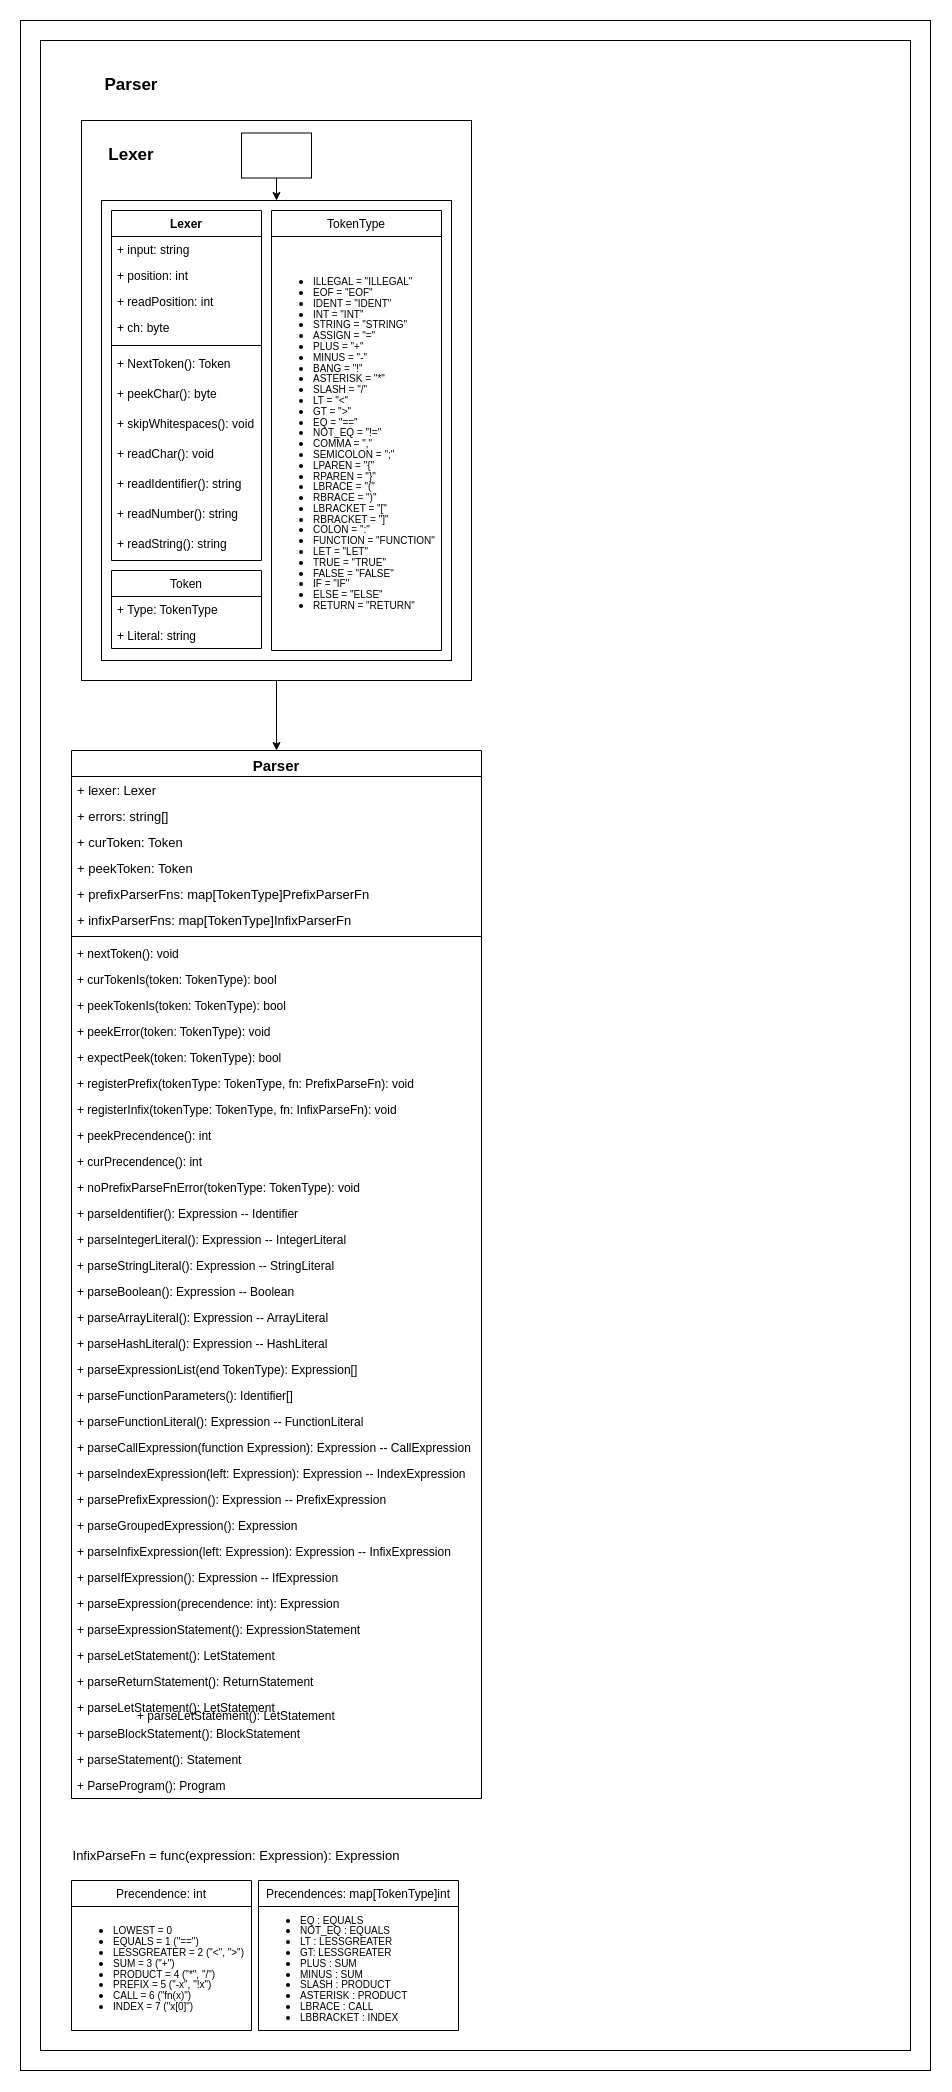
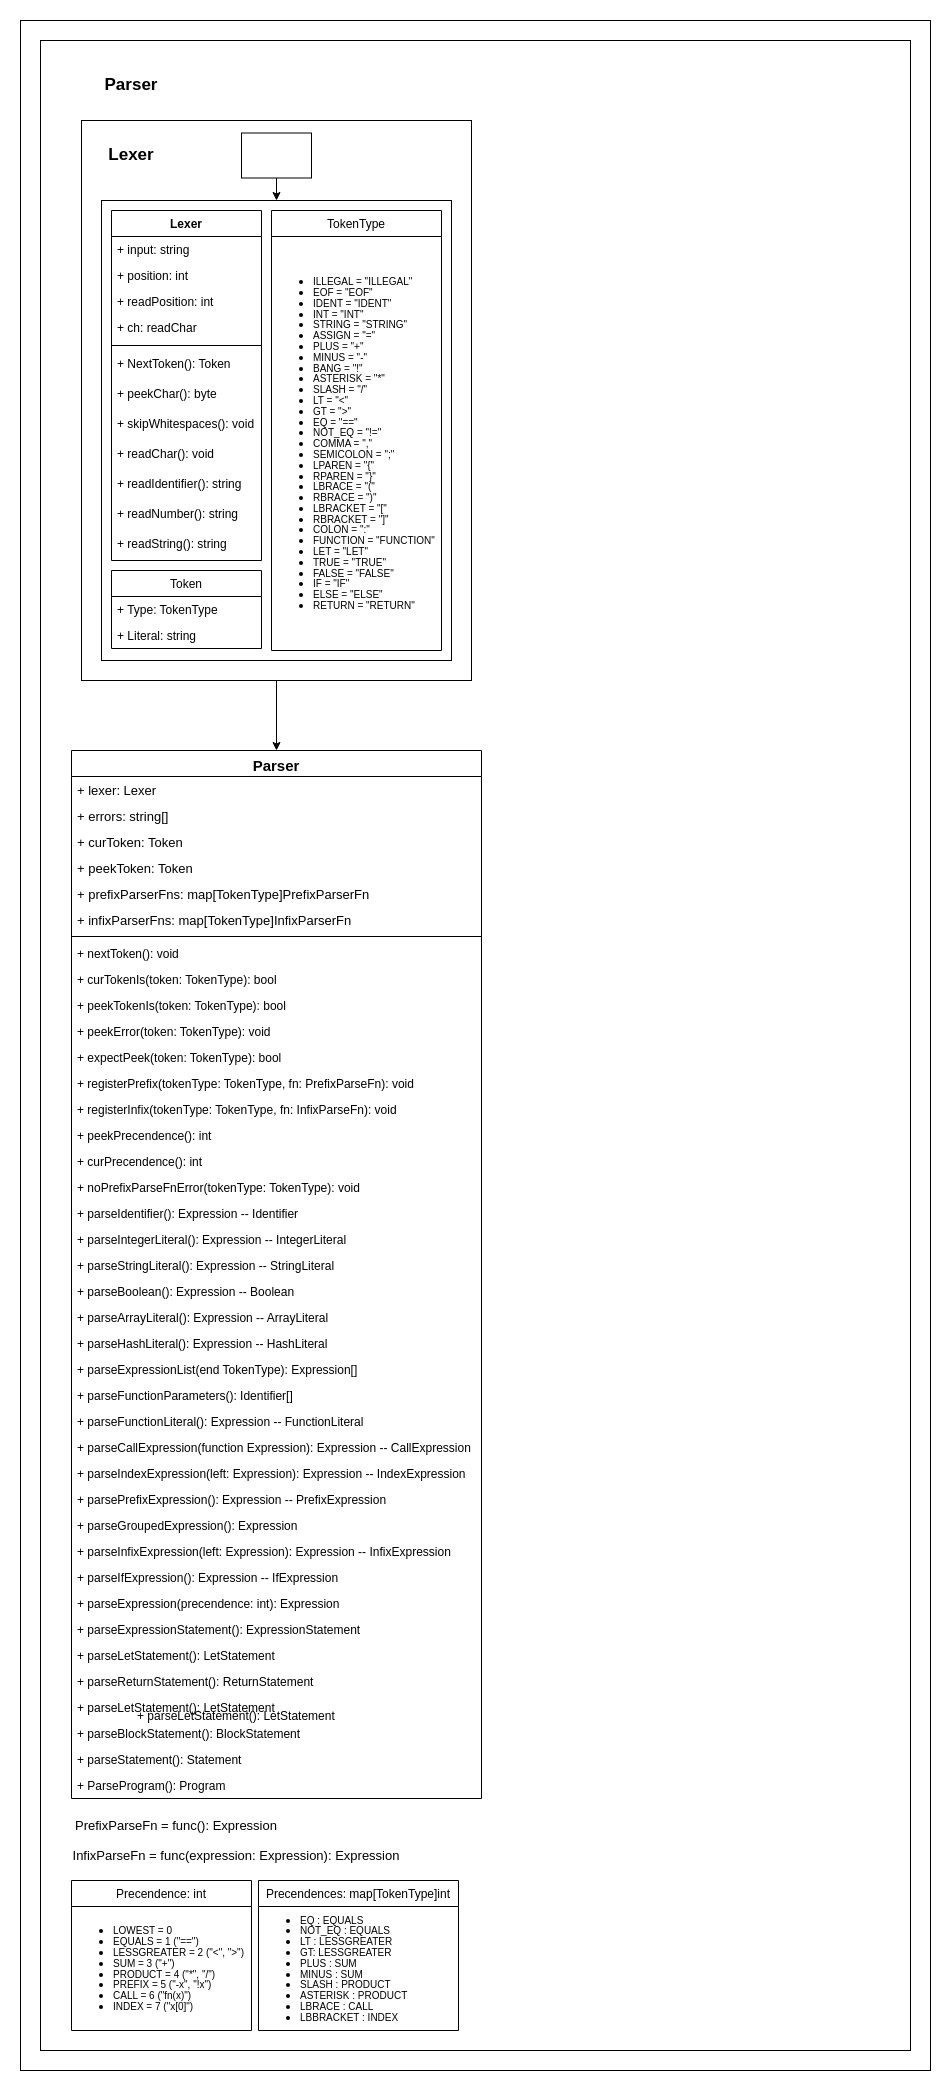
(146, 328) -> (159, 328)
none -> (177, 1826)
